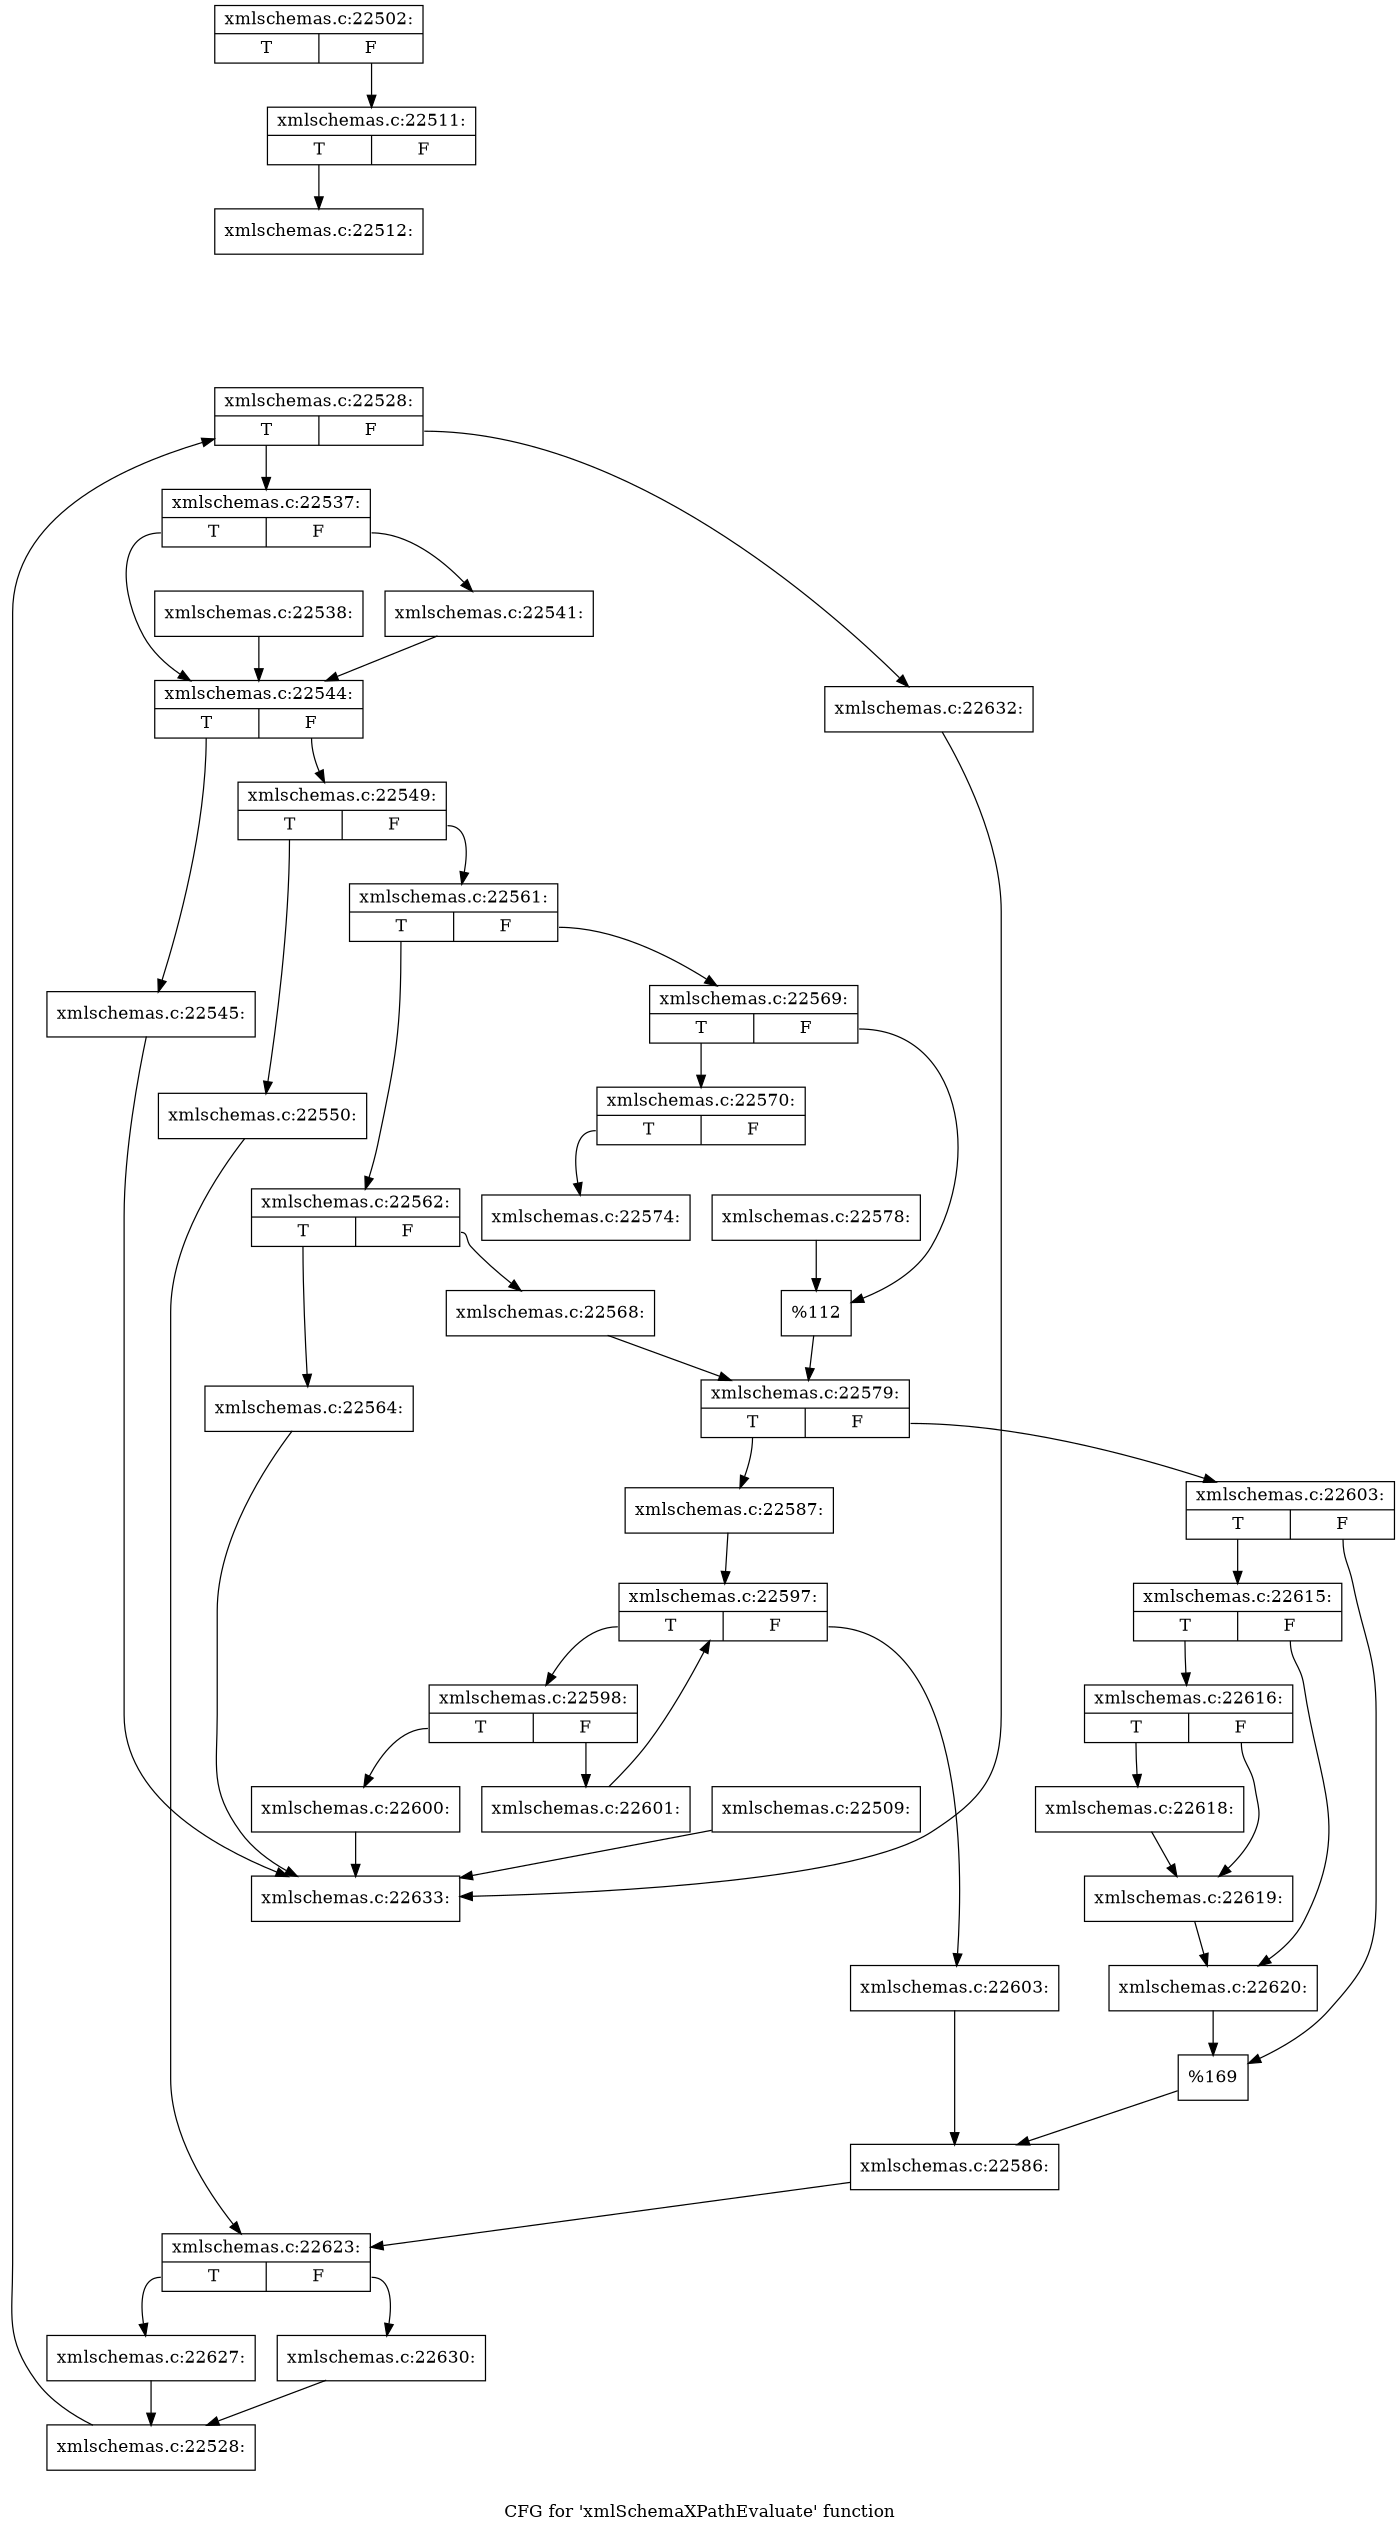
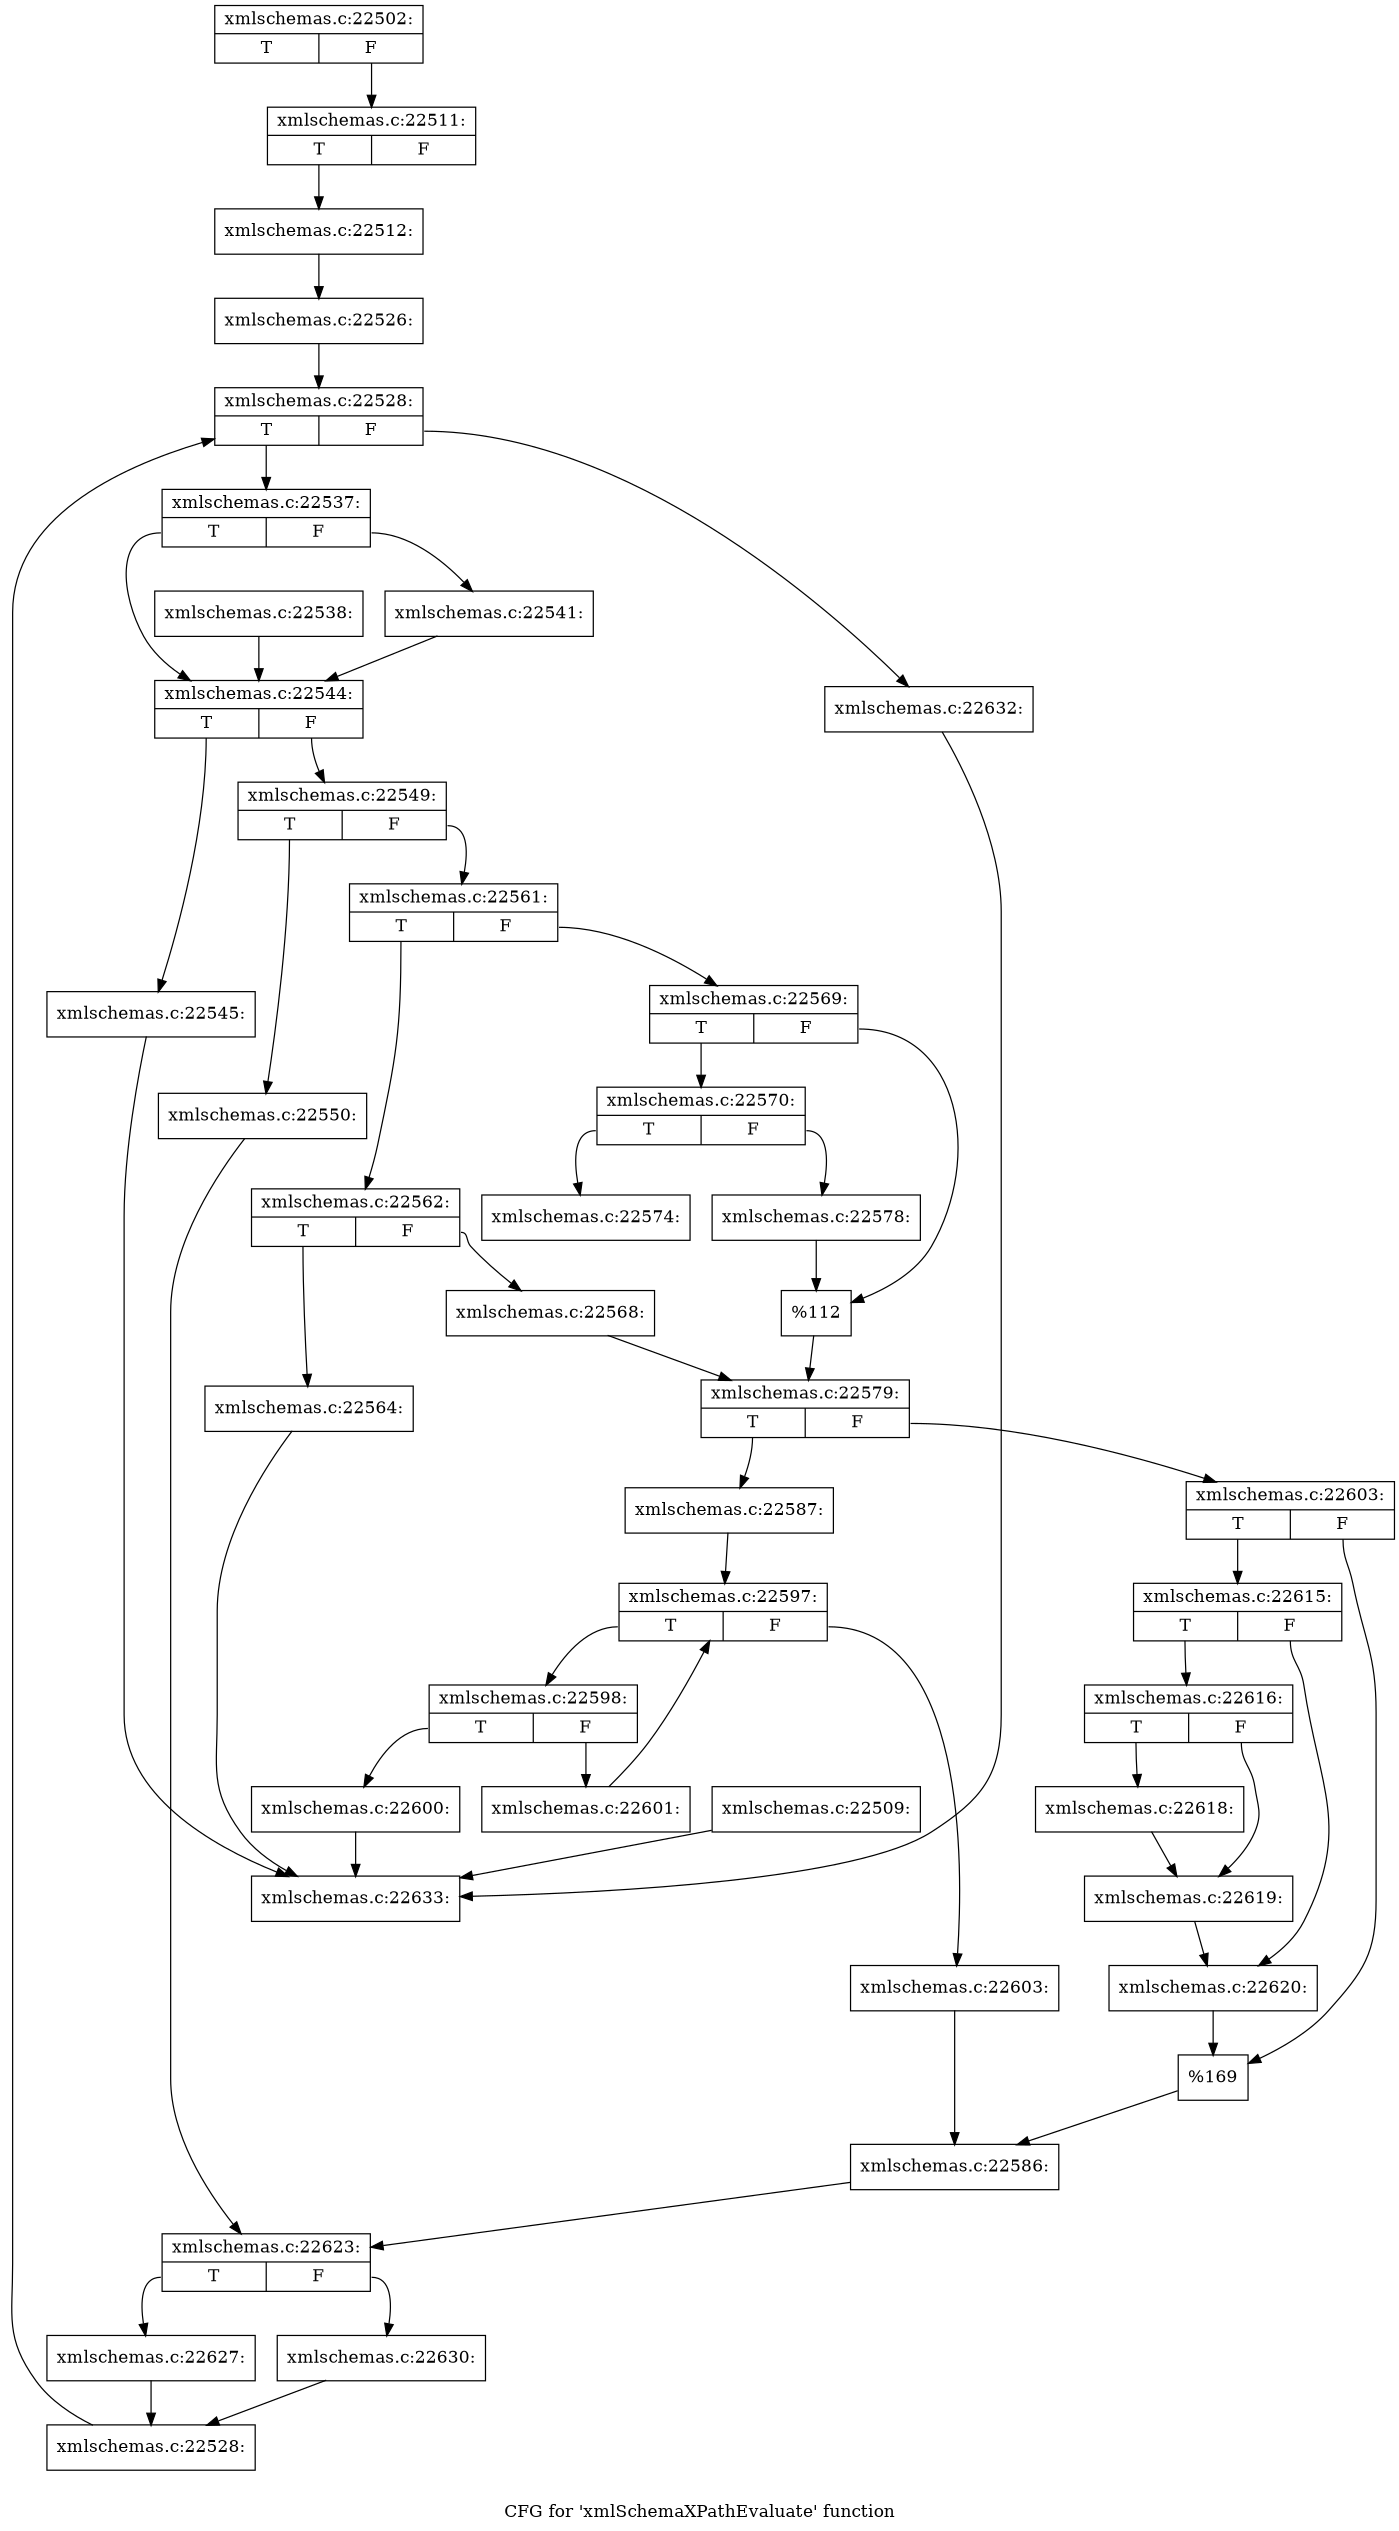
none -> (319, 321)
none -> (826, 1152)
